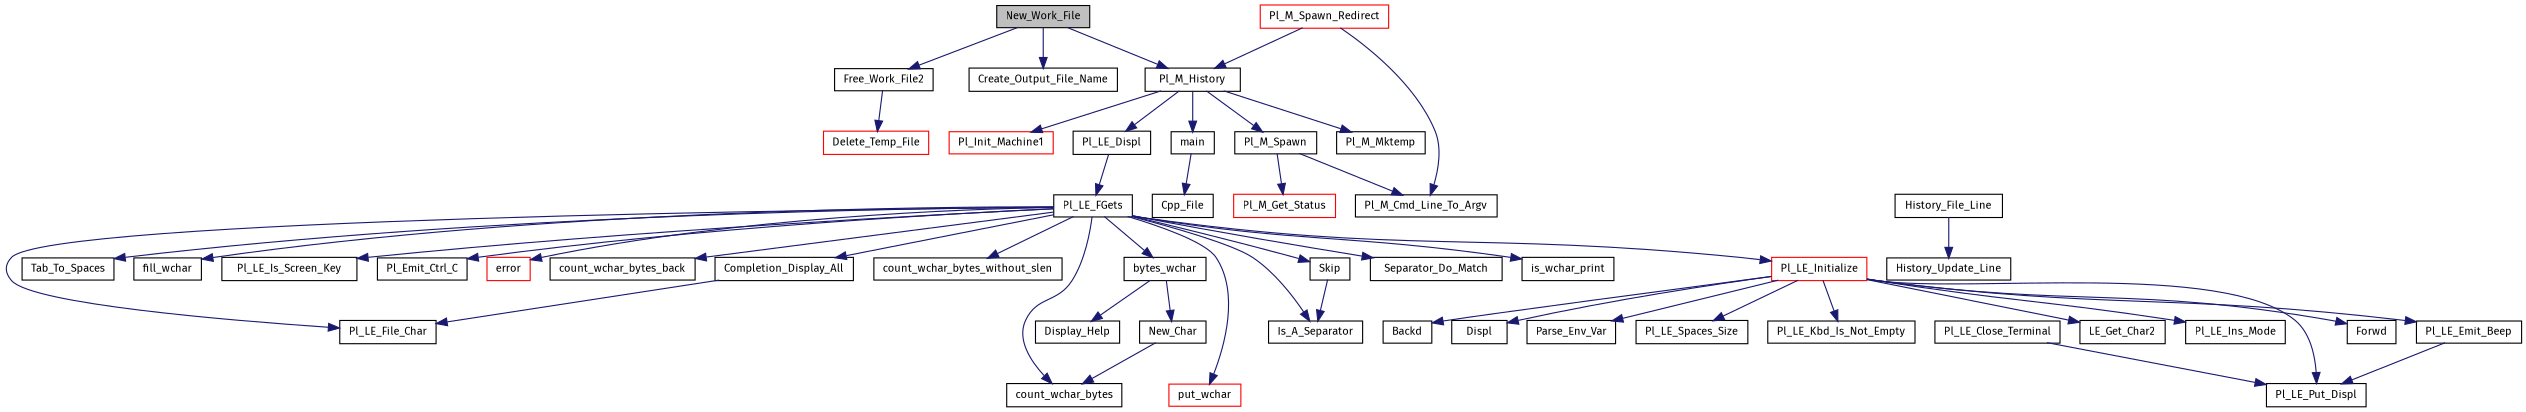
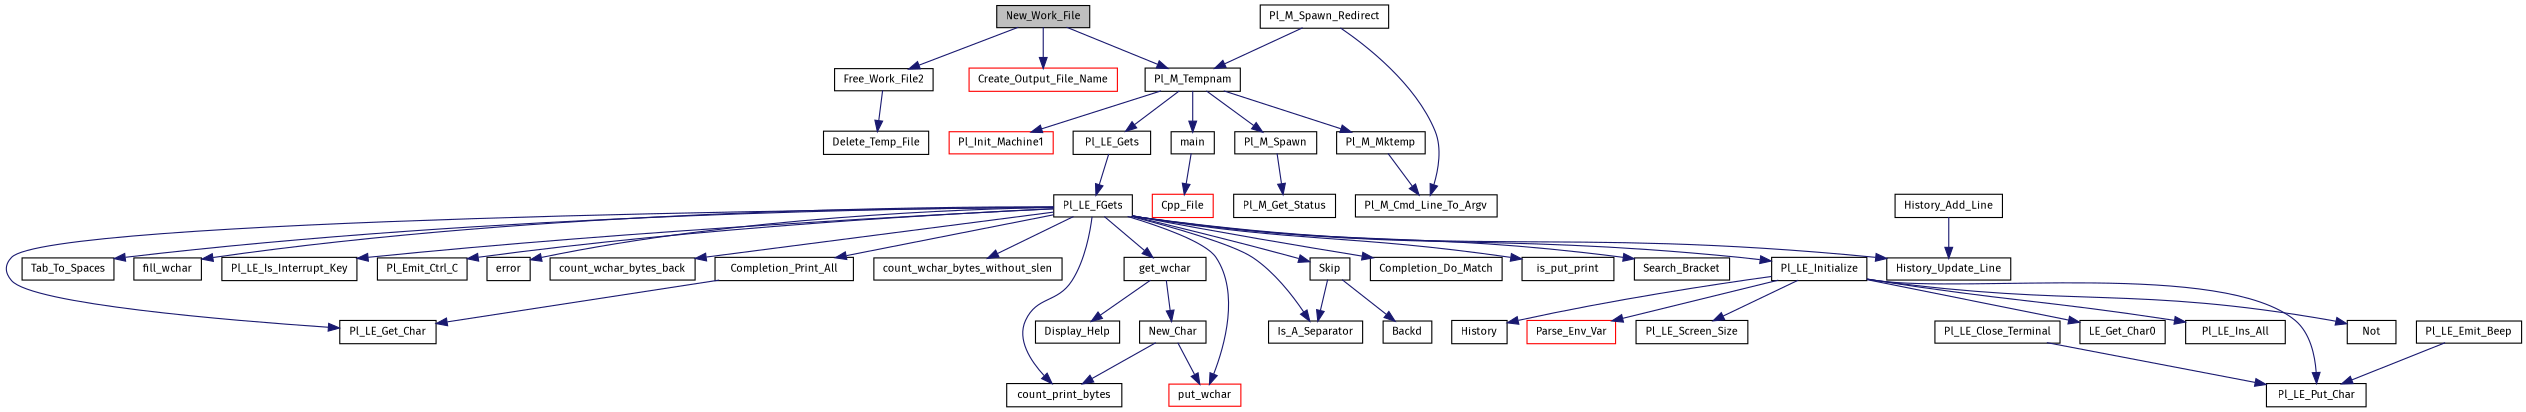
(1324, 17) -> (1324, 17)
(1043, 80) -> (1043, 80)
(1193, 80) -> (1193, 80)
(876, 143) -> (876, 143)
(1112, 143) -> (1112, 143)
(1346, 172) -> (1400, 170)
(1183, 206) -> (1183, 206)
(1285, 206) -> (1285, 206)
(1949, 206) -> (1949, 206)
none -> (1671, 244)
(289, 269) -> (289, 269)
(509, 269) -> (509, 269)
(784, 269) -> (784, 269)
(1165, 269) -> (1165, 269)
(1436, 269) -> (1436, 269)
(1568, 269) -> (1568, 269)
none -> (1682, 269)
(1819, 269) -> (1819, 269)
(2136, 301) -> none
(1558, 305) -> (1364, 297)
(388, 332) -> (388, 332)
(1479, 332) -> (1479, 332)
(1571, 332) -> (1571, 332)
(1692, 332) -> (1692, 332)
(1841, 332) -> none
(2123, 332) -> (2123, 332)
(2235, 332) -> (2235, 332)
(2372, 332) -> (2372, 332)
none -> (1186, 359)
(1064, 395) -> (1064, 395)
(2316, 395) -> (2316, 395)
